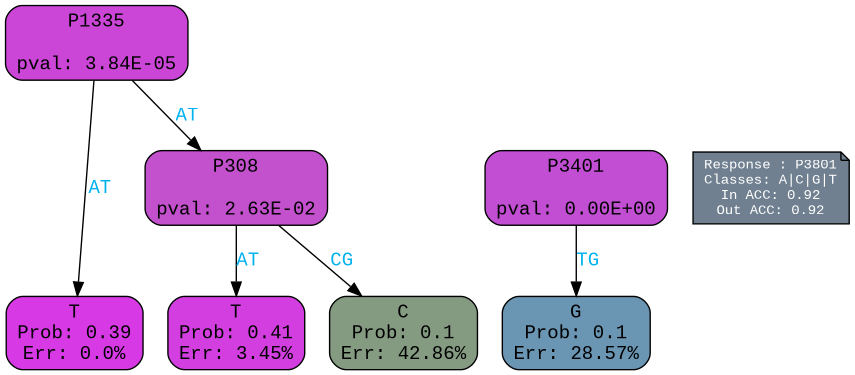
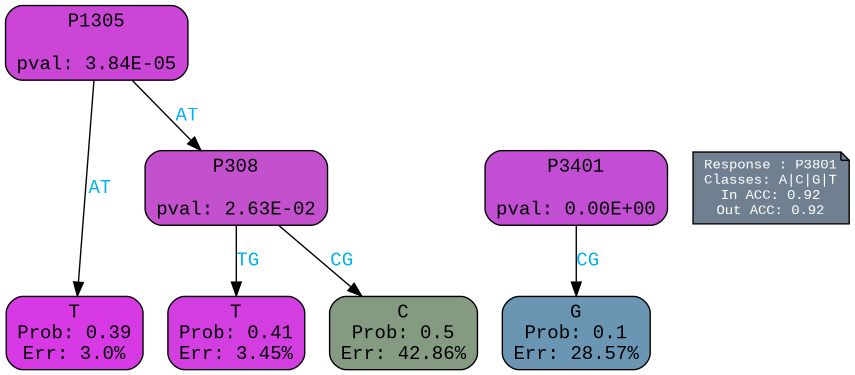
(97, 43) -> (97, 43)
(248, 260) -> (248, 260)
(588, 260) -> (588, 260)
(75, 333) -> (75, 333)
(404, 333) -> (404, 333)
